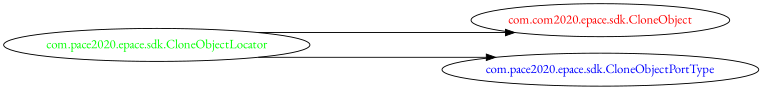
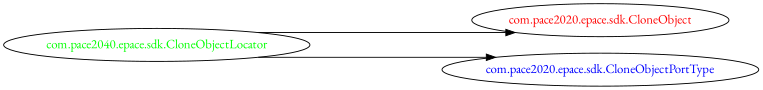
(600, 20) -> (600, 20)
(157, 45) -> (157, 45)
